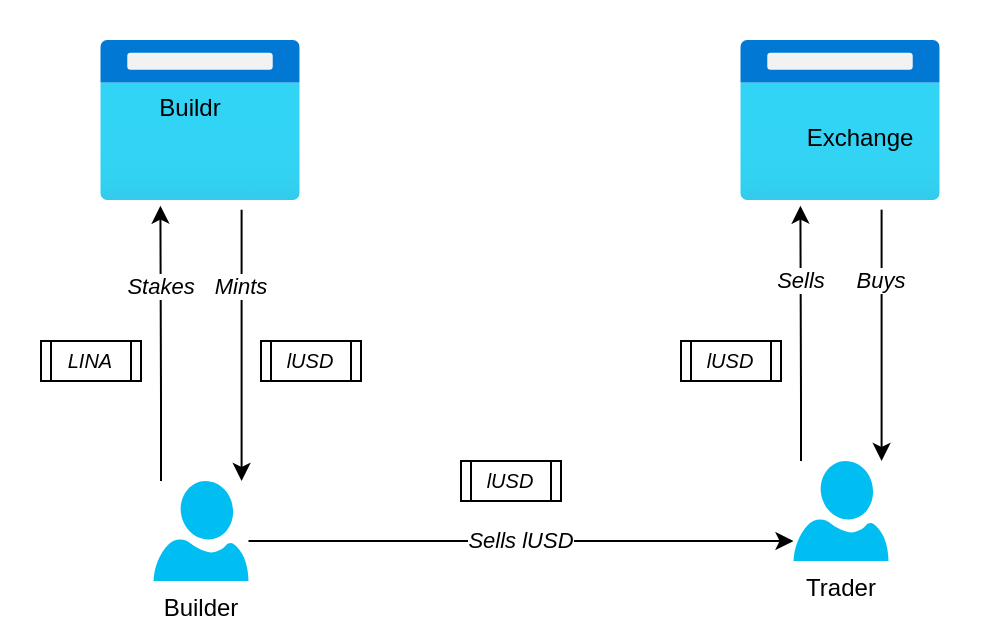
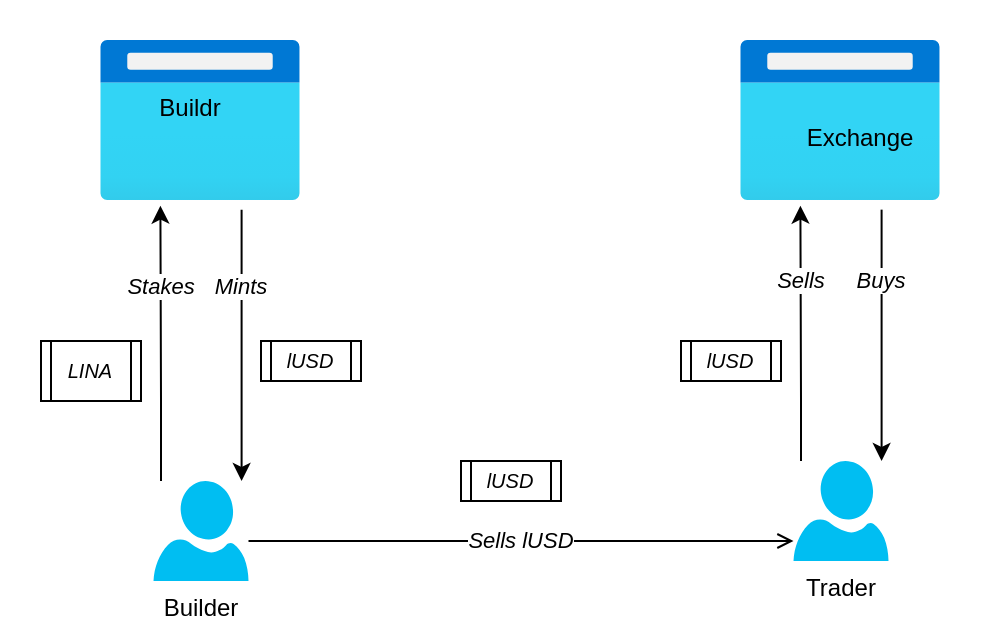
(91, 361) -> (91, 371)
(778, 541) -> (781, 541)
